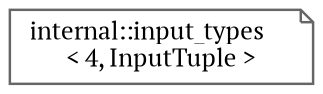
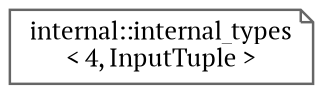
(161, 47) -> (161, 47)
